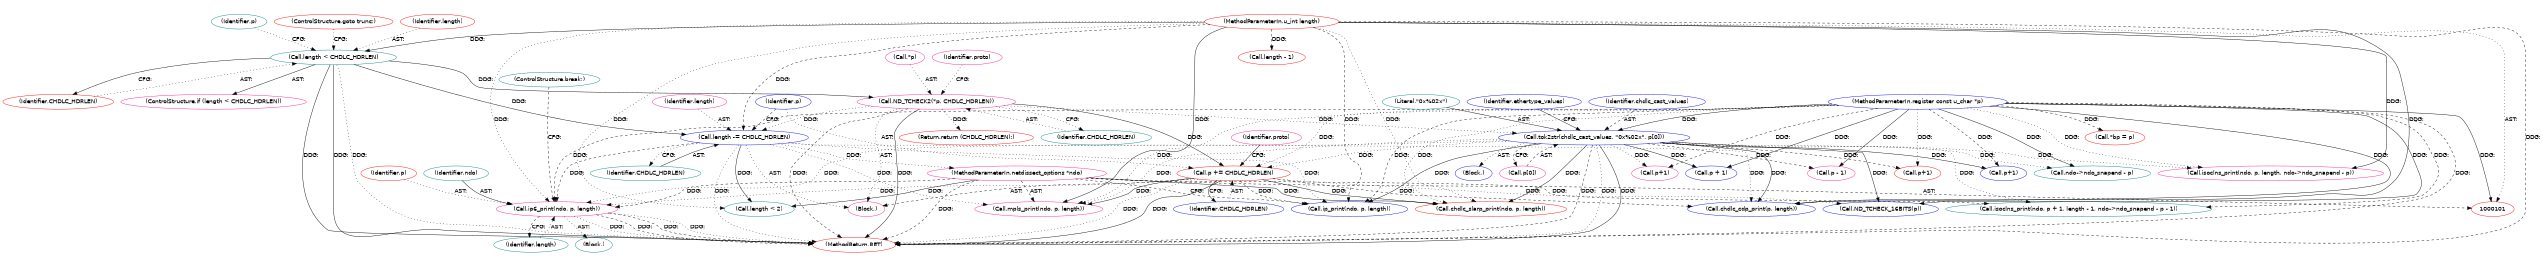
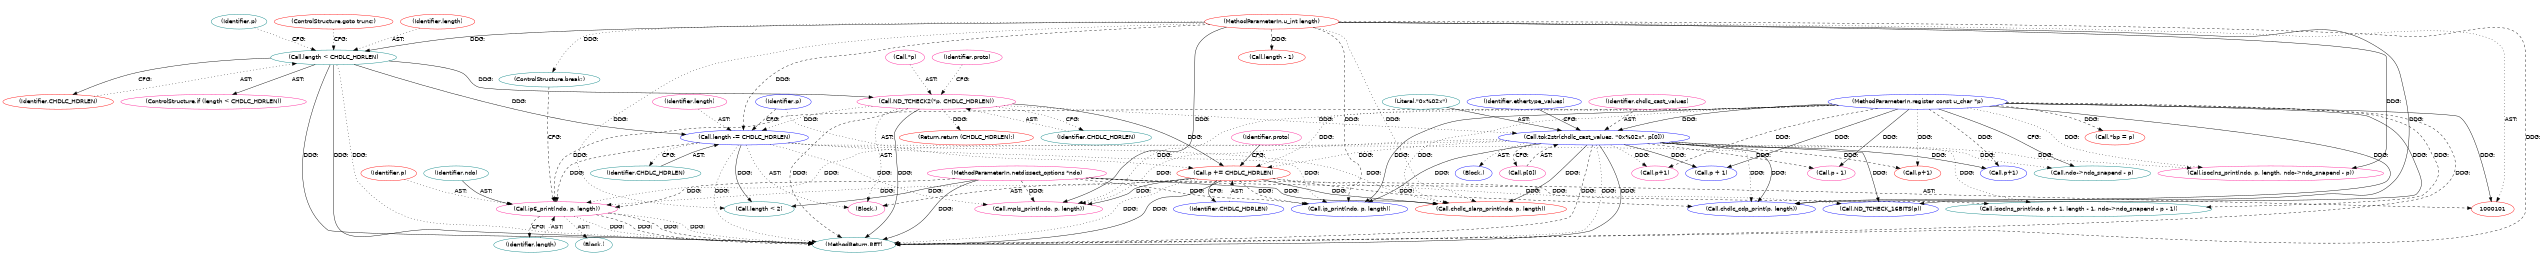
(601, 33) -> (872, 24)
(1647, 102) -> (1647, 102)
(1583, 114) -> (1583, 114)
(2035, 138) -> (2035, 138)
(863, 160) -> (1120, 151)
(1037, 191) -> (1037, 191)
(1198, 191) -> (1198, 191)
(933, 209) -> (933, 209)
(854, 245) -> (854, 245)
